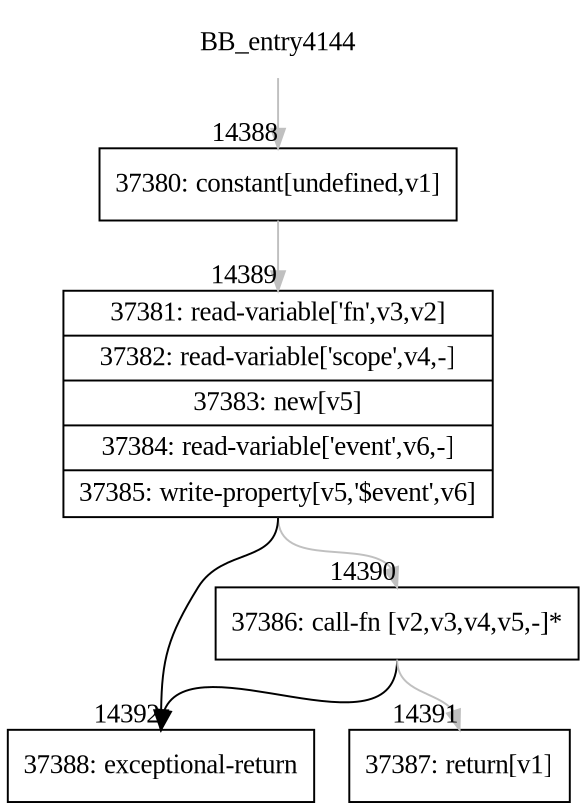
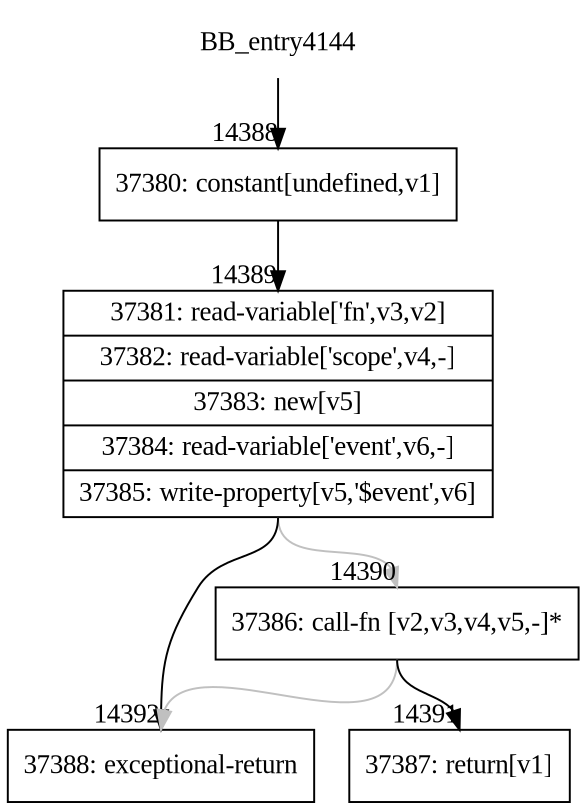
(278, 103) -> (278, 103)
(278, 246) -> (278, 246)
(419, 690) -> (419, 690)
(289, 696) -> (289, 696)
